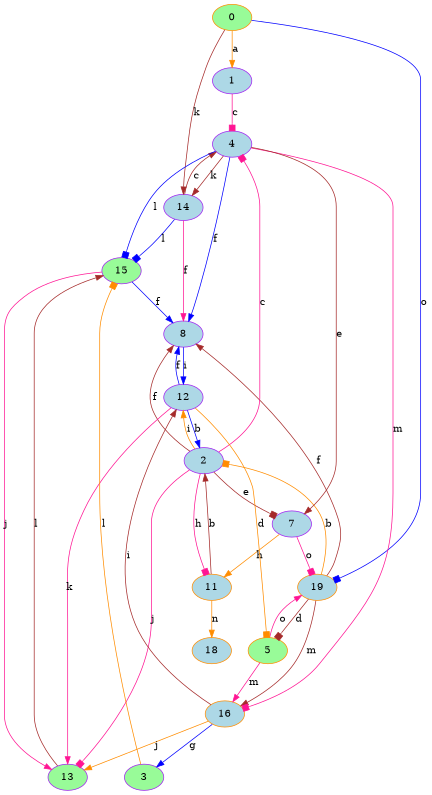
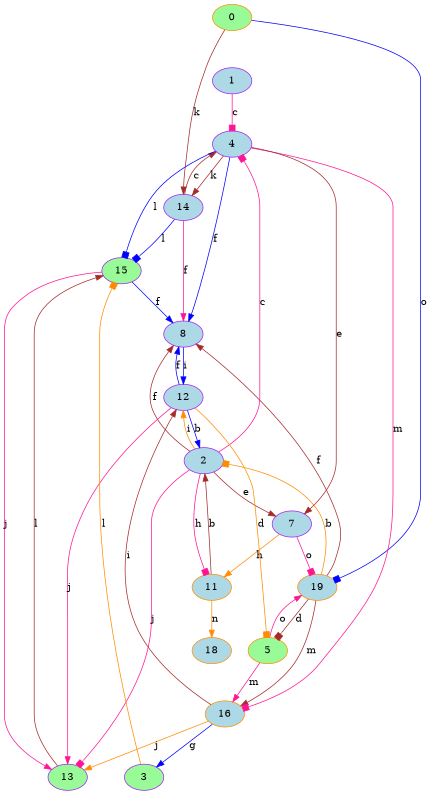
(232, 45) -> none
(239, 495) -> (239, 495)
(70, 587) -> (70, 587)
